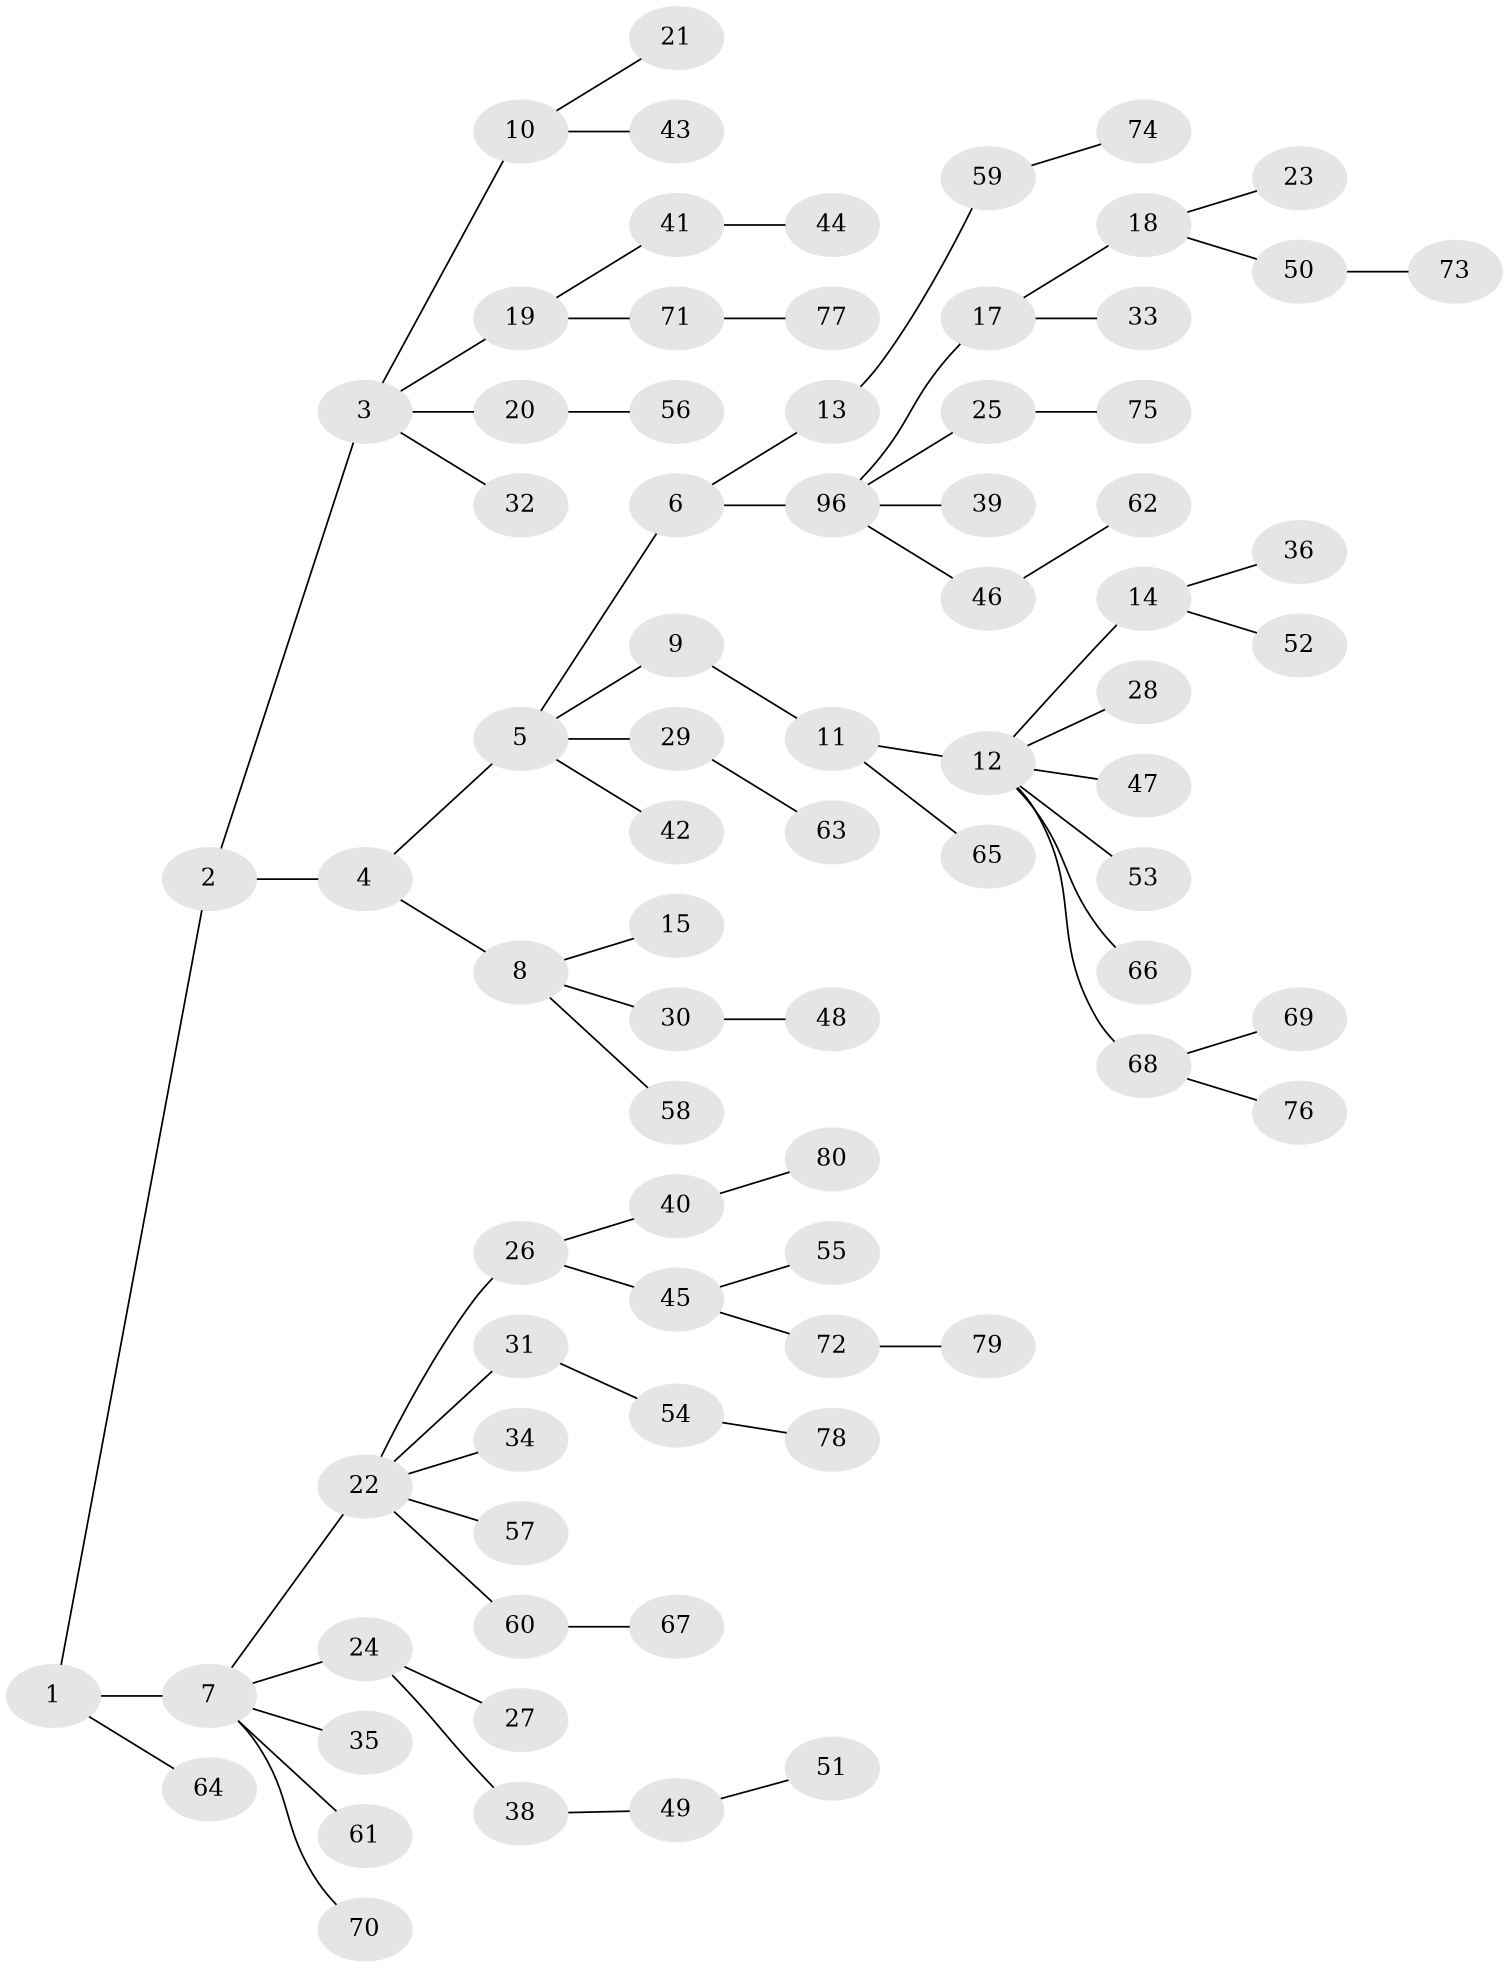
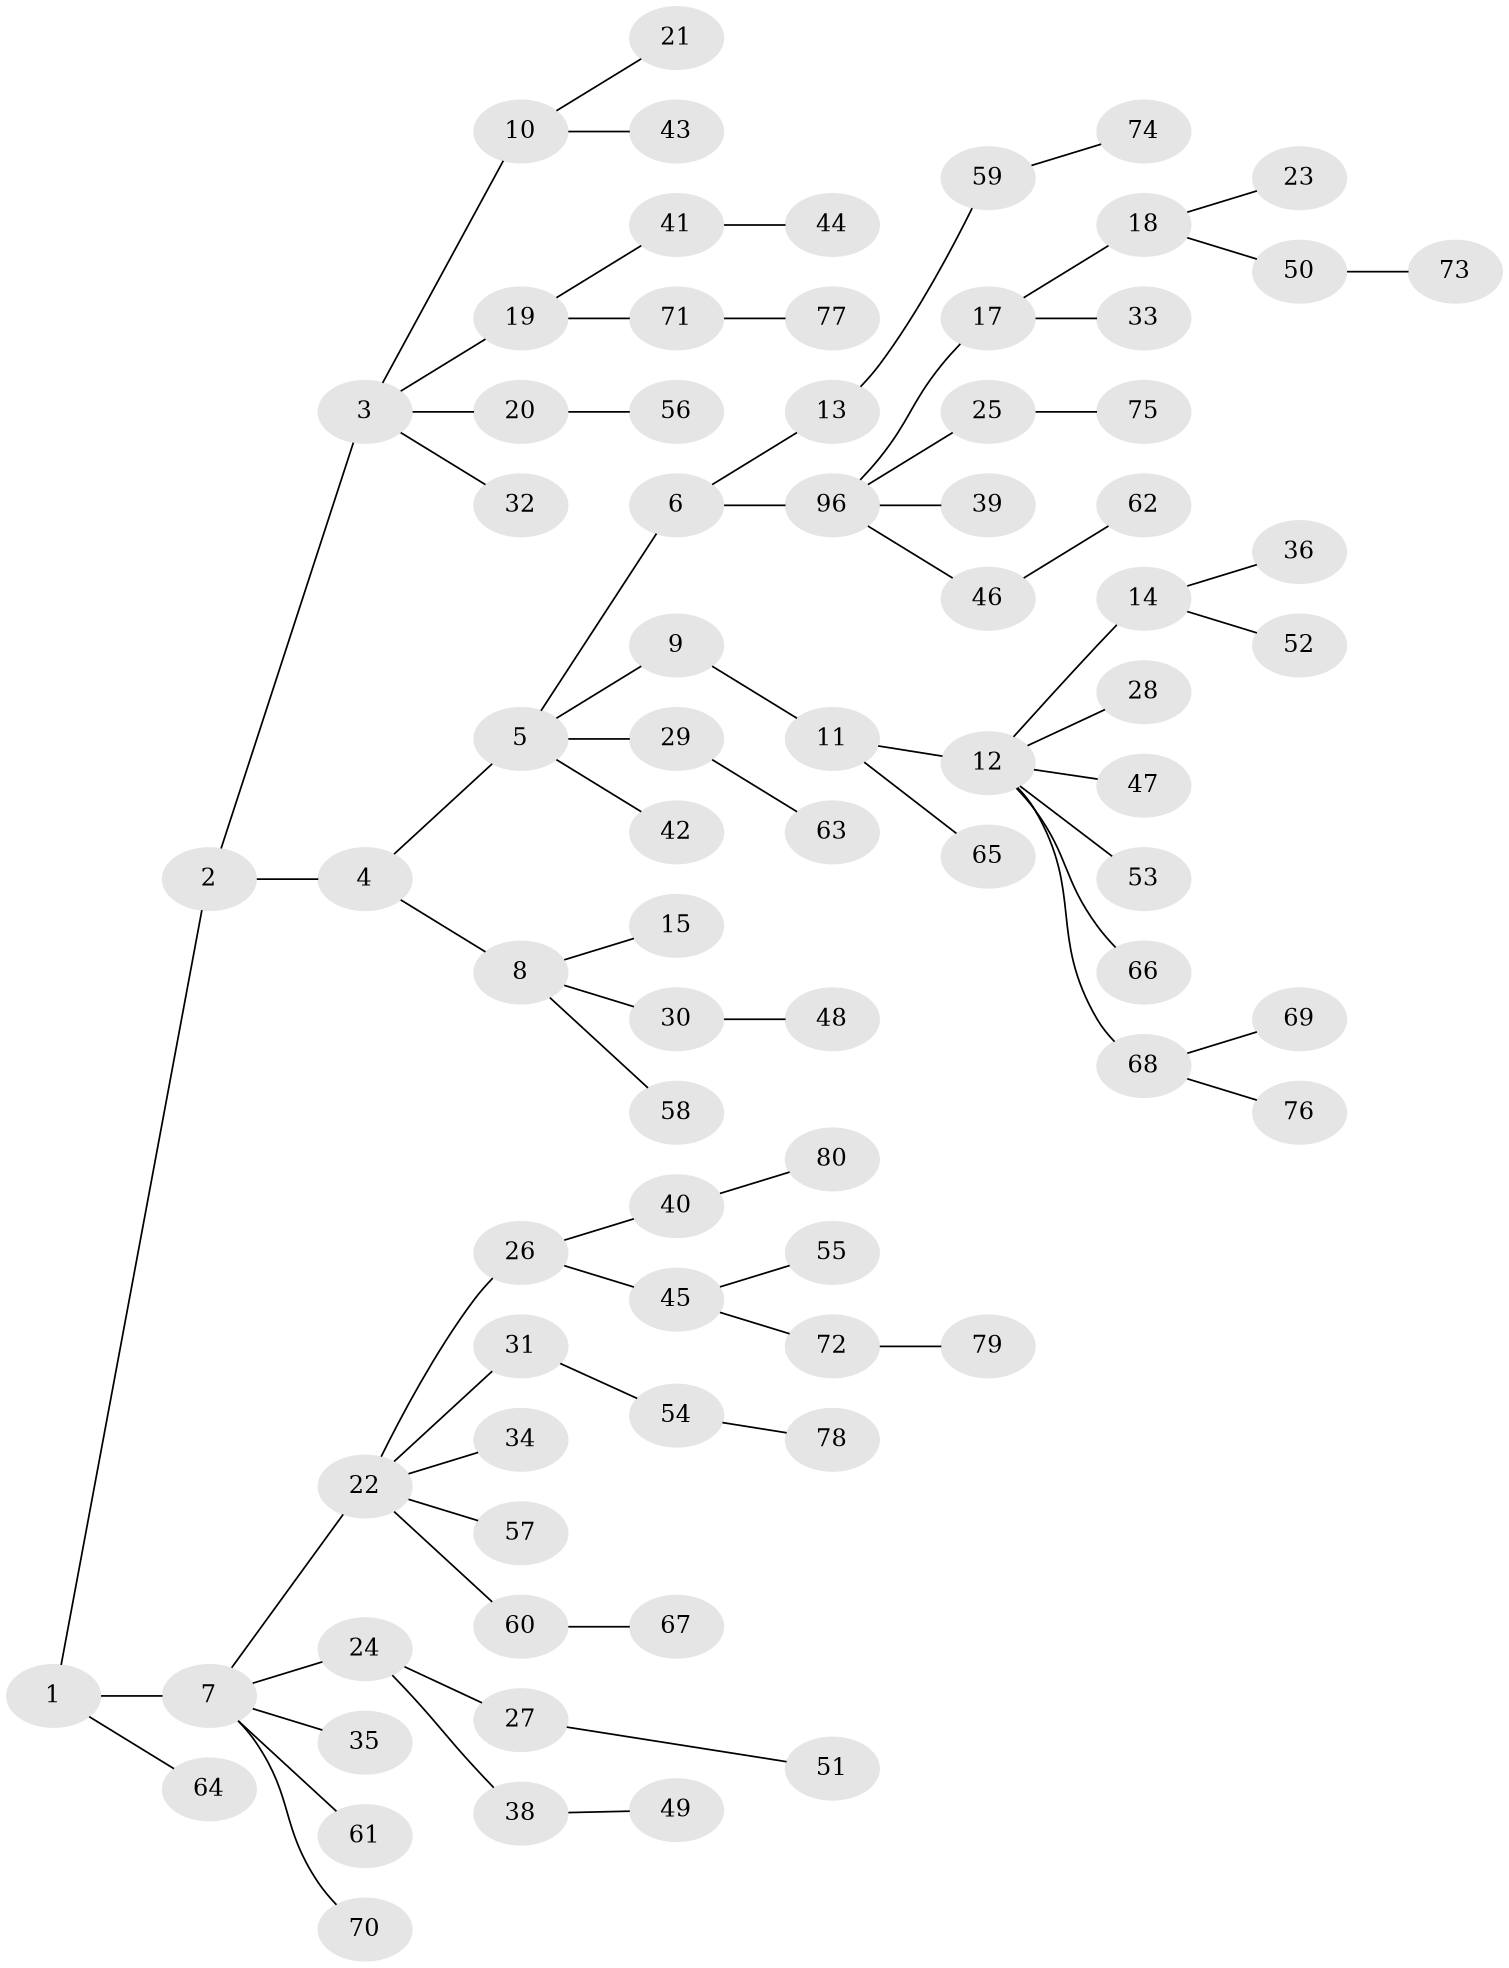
(755, 1789) -> (677, 1744)
